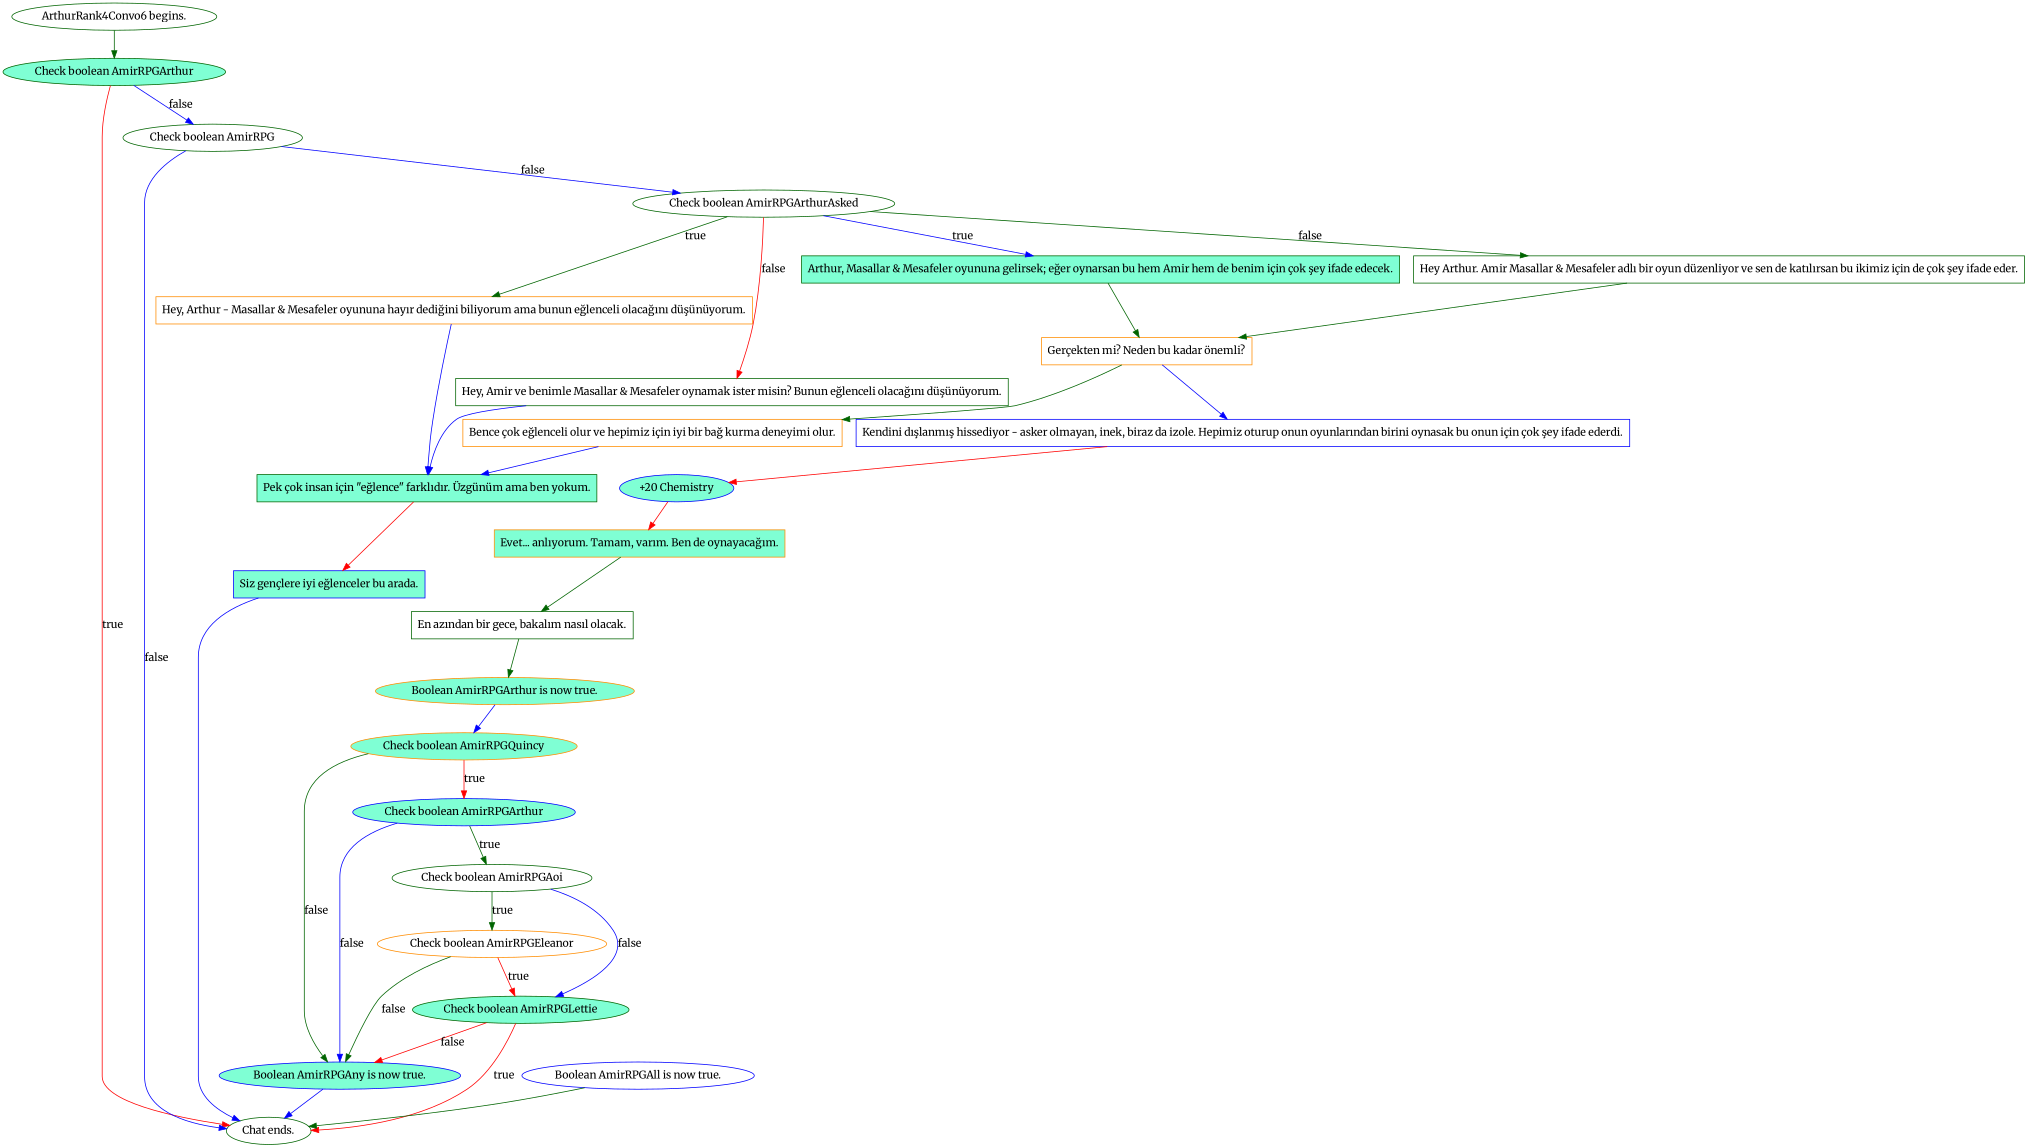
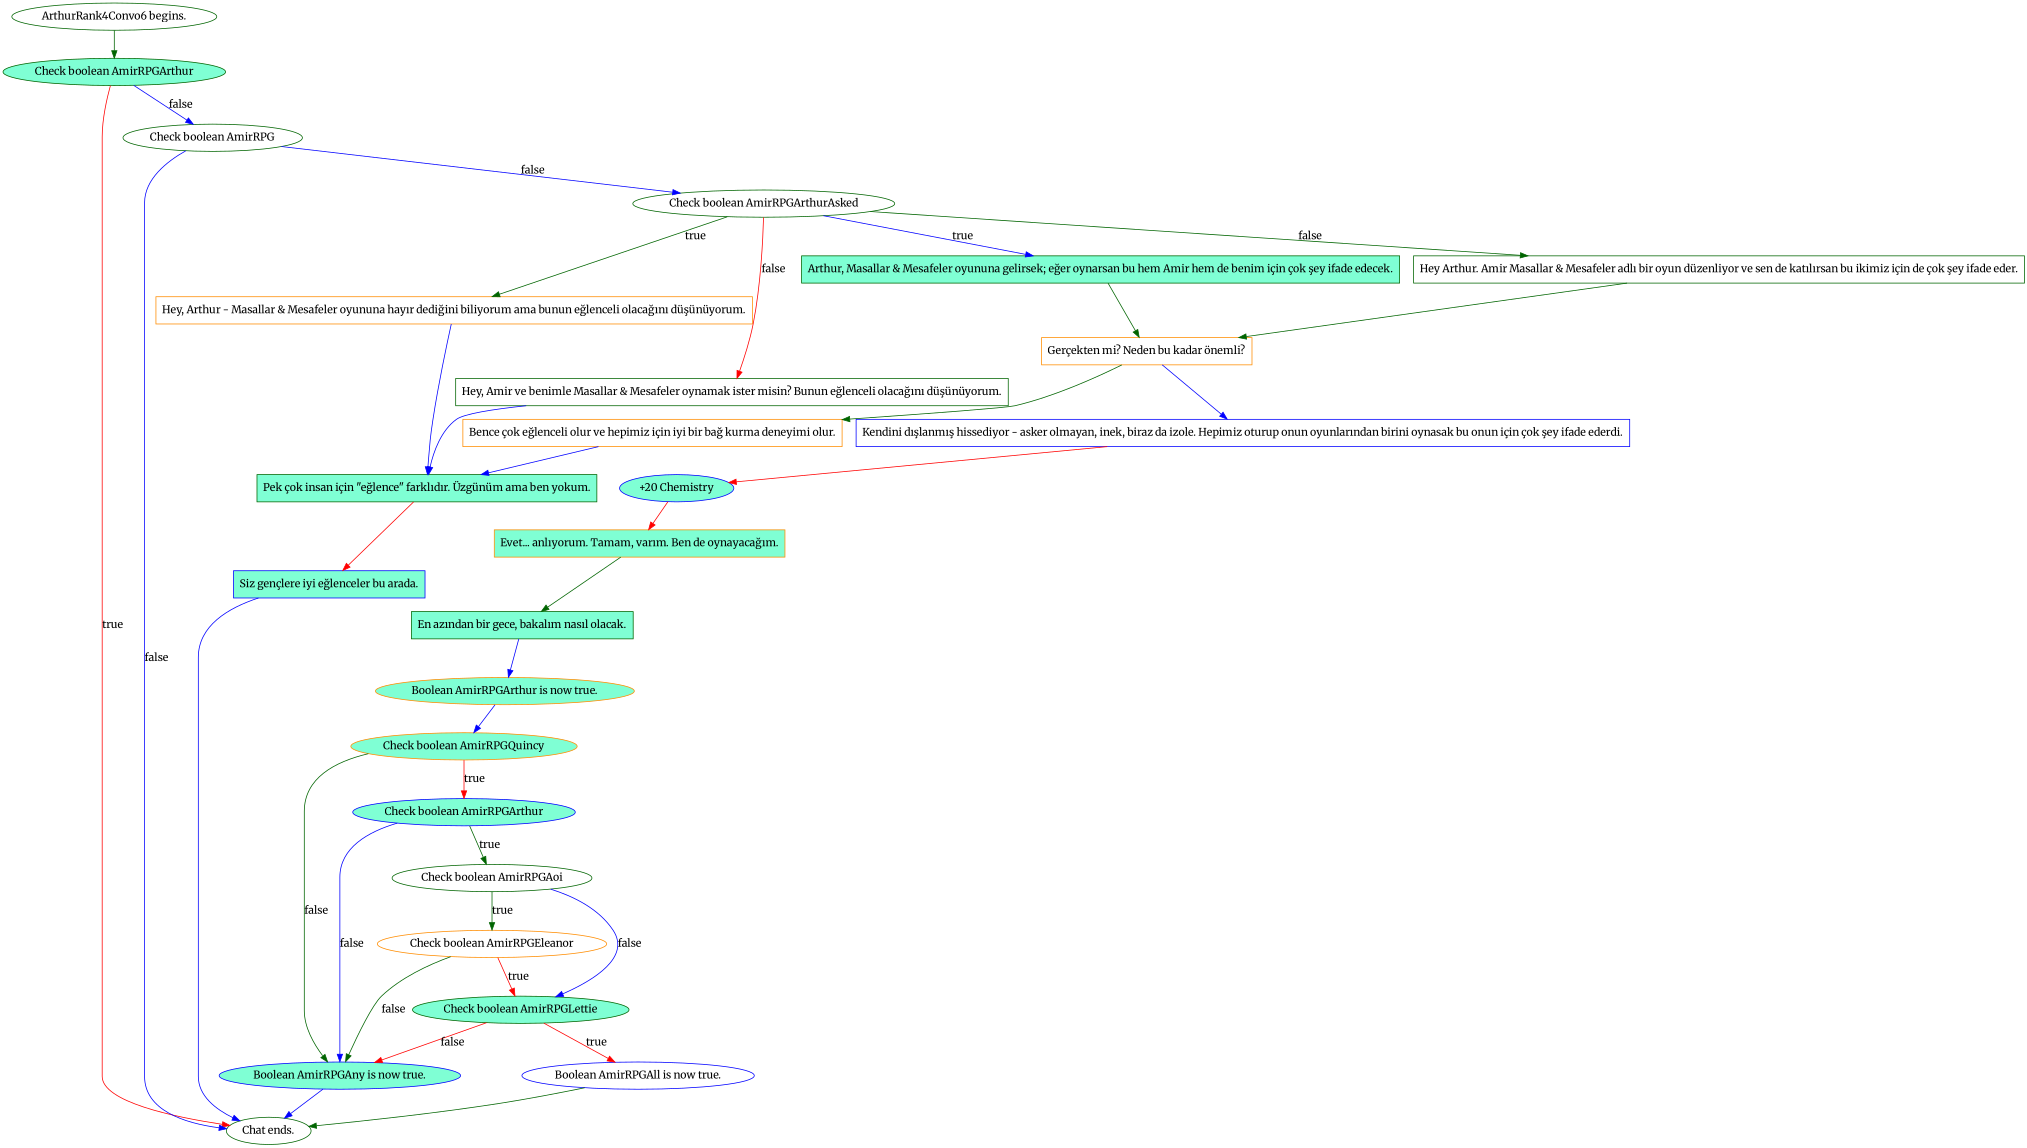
(522, 625) -> (522, 625)
(515, 655) -> (515, 655)
(435, 1106) -> (576, 1041)
